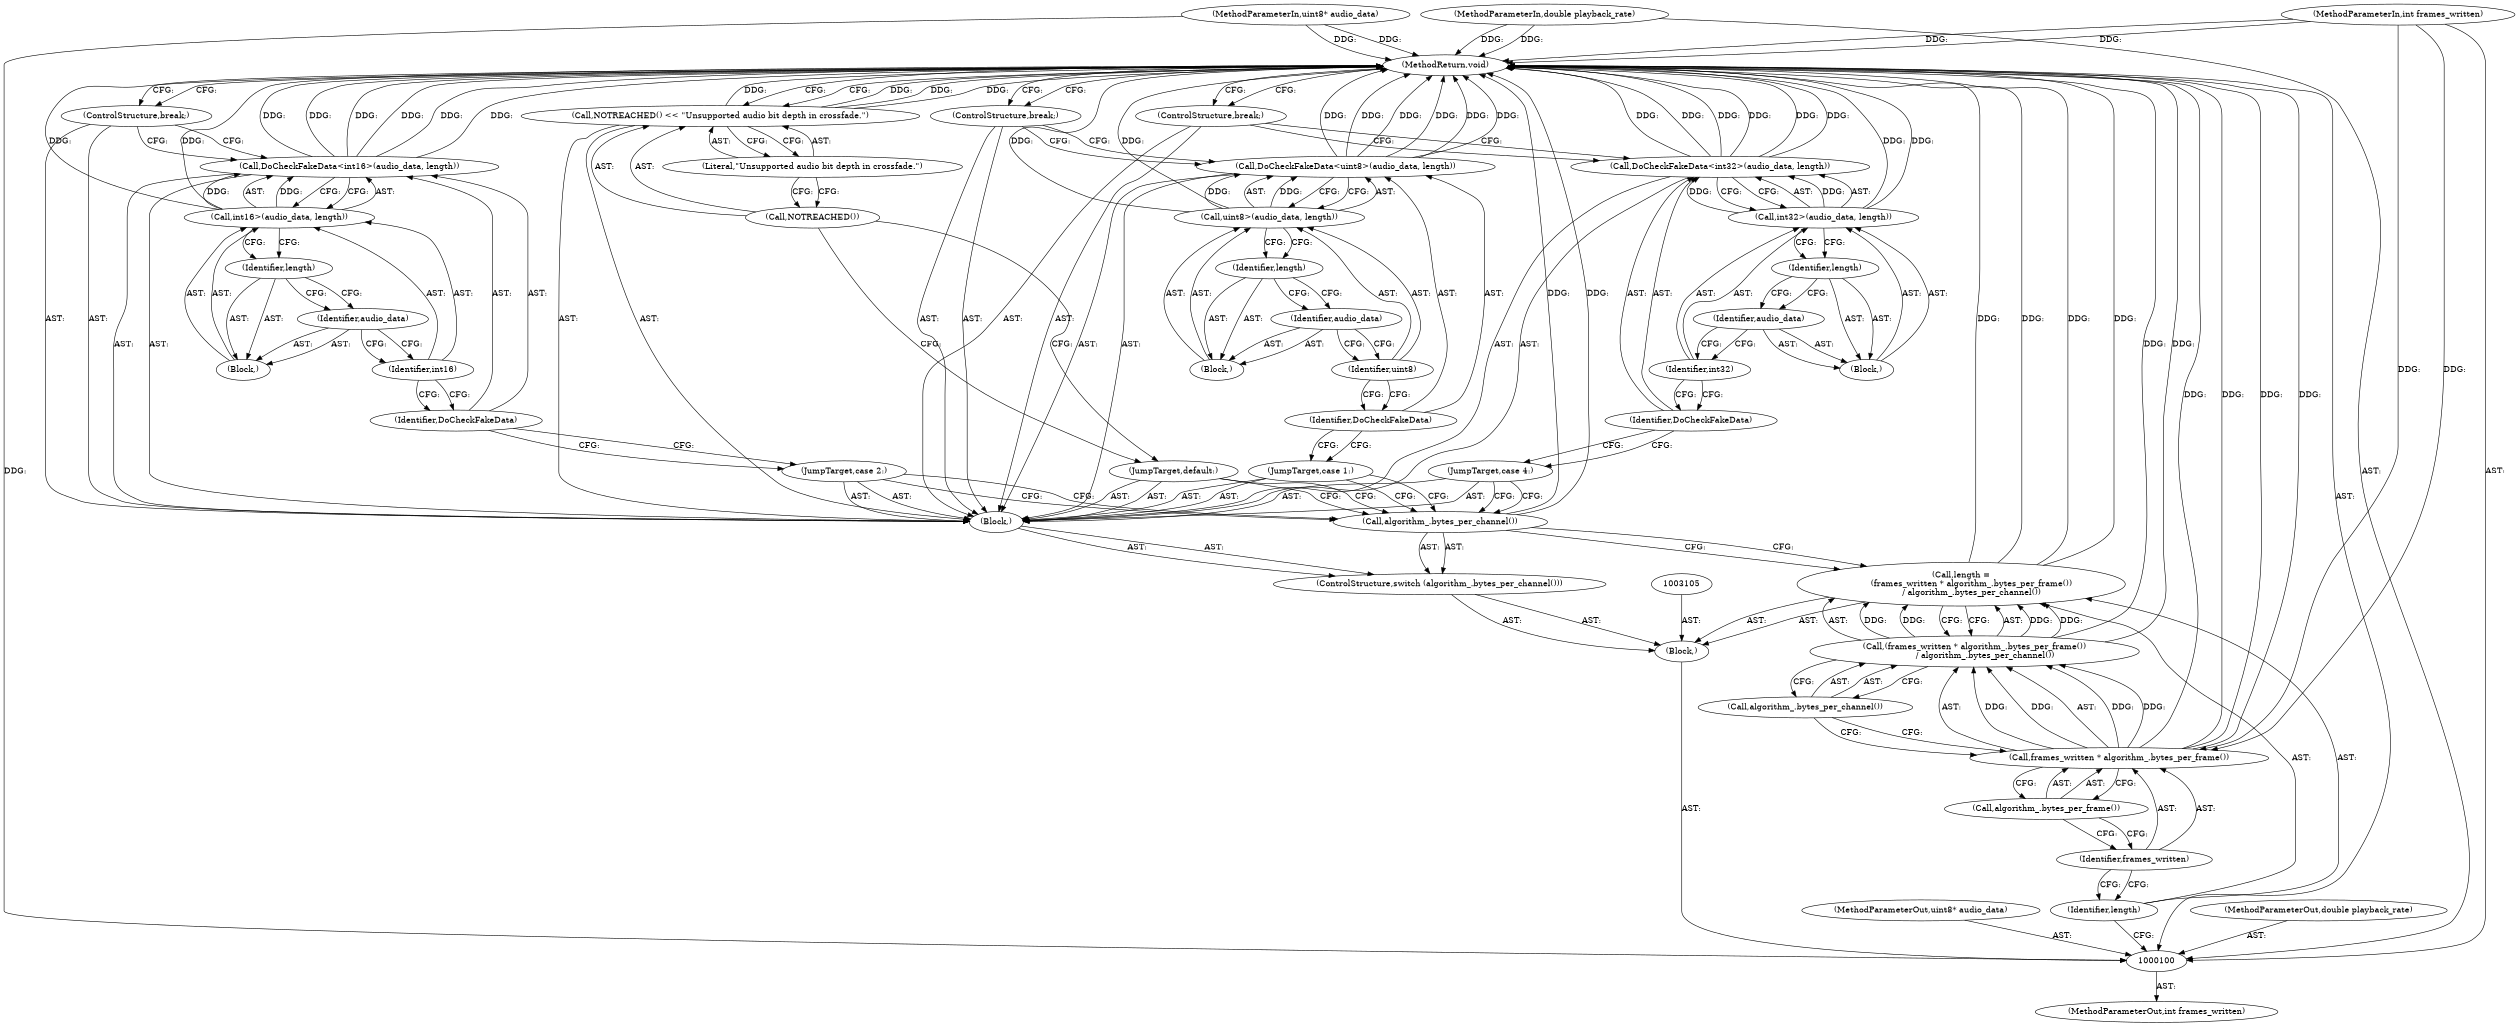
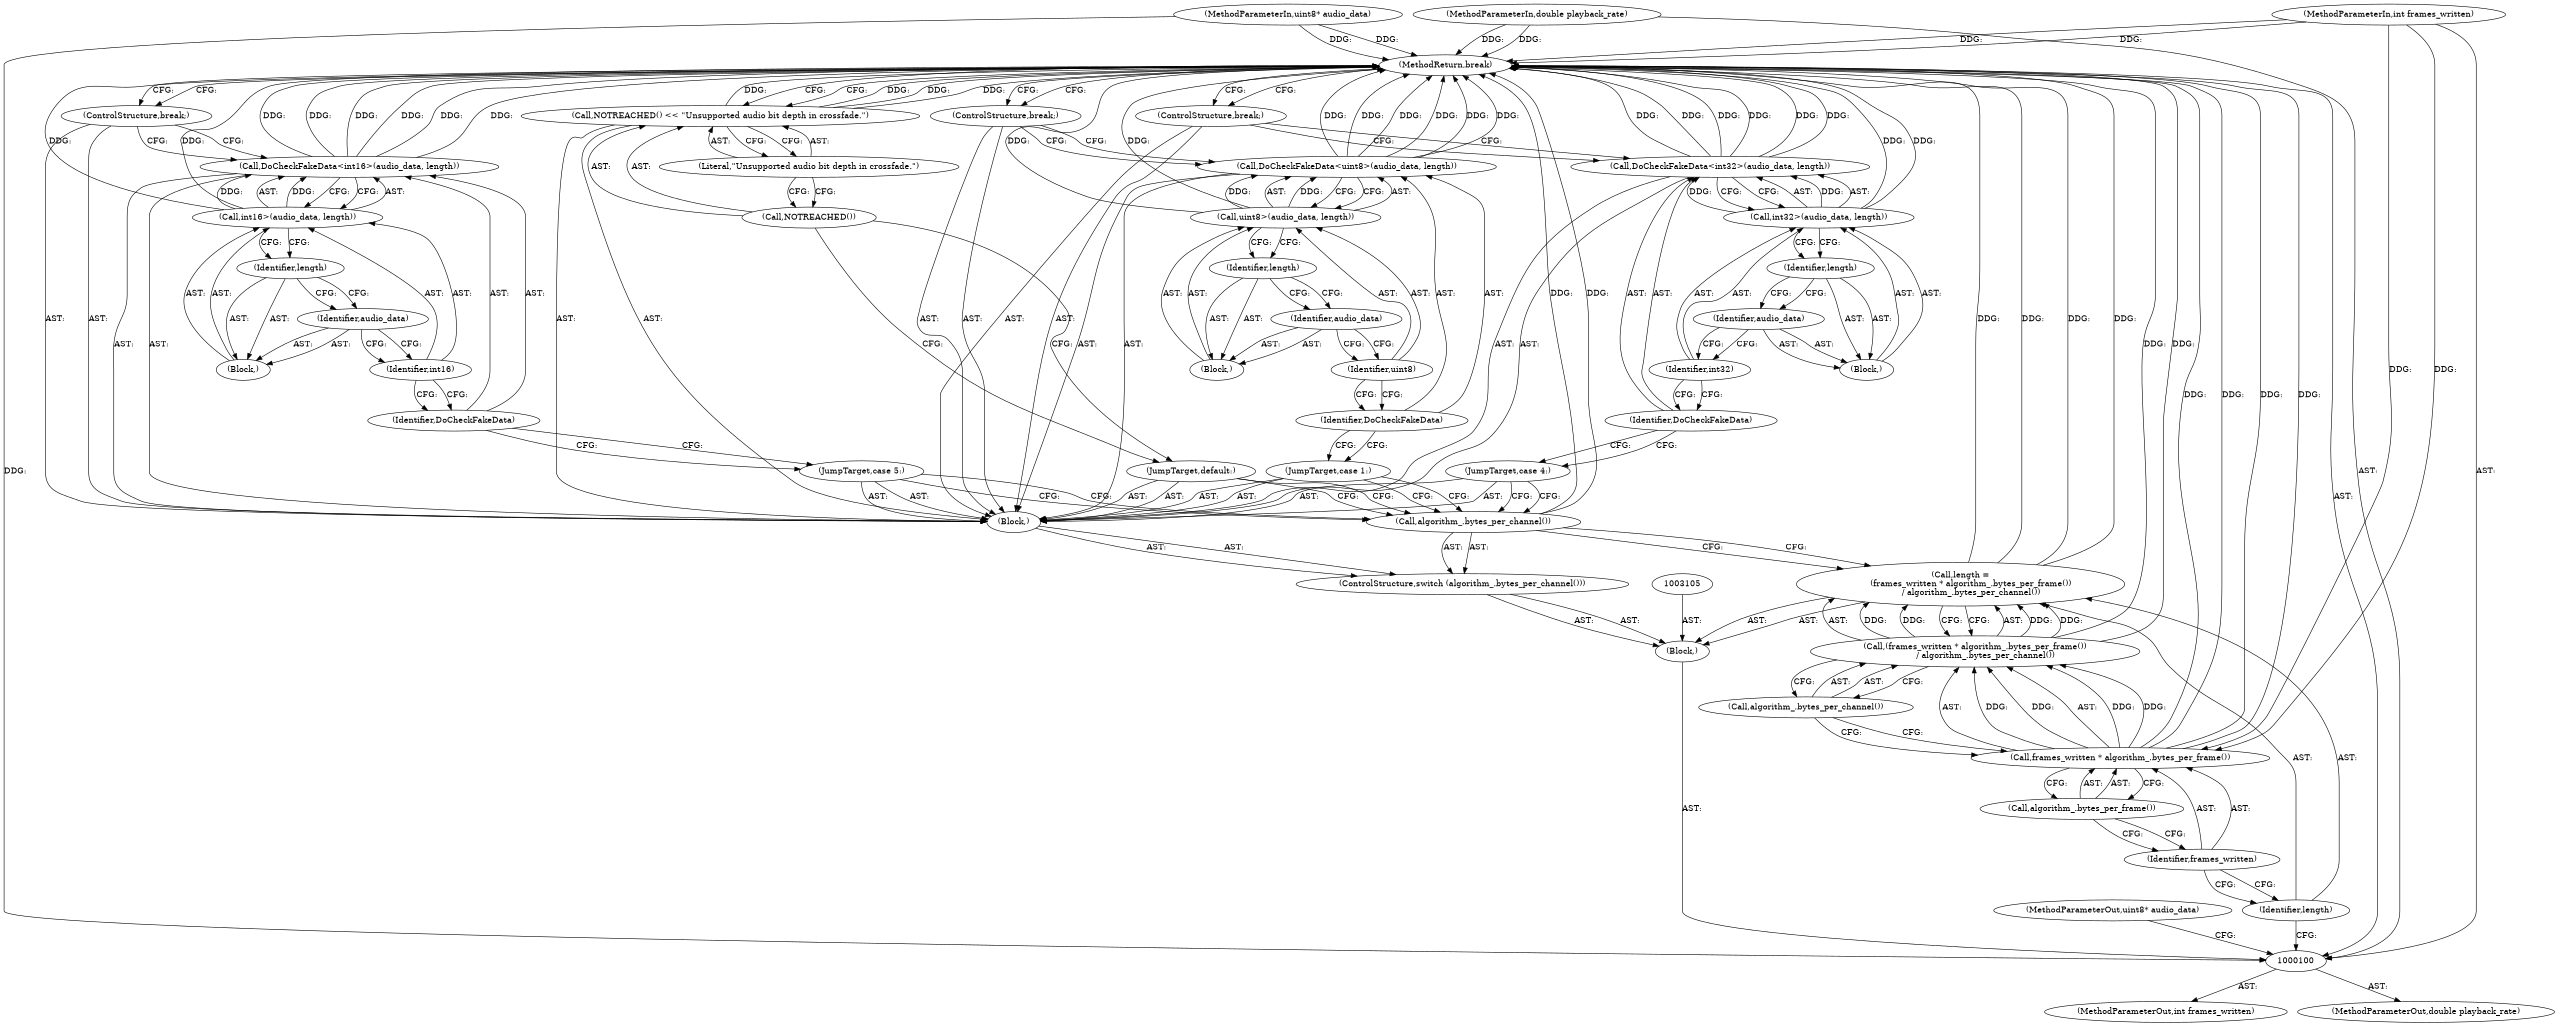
(1446, 65) -> (1446, 65)
(844, 471) -> (862, 471)
(2064, 936) -> (2227, 936)
(2236, 936) -> (2355, 984)
